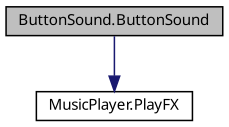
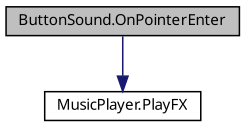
(114, 21) -> (123, 21)
